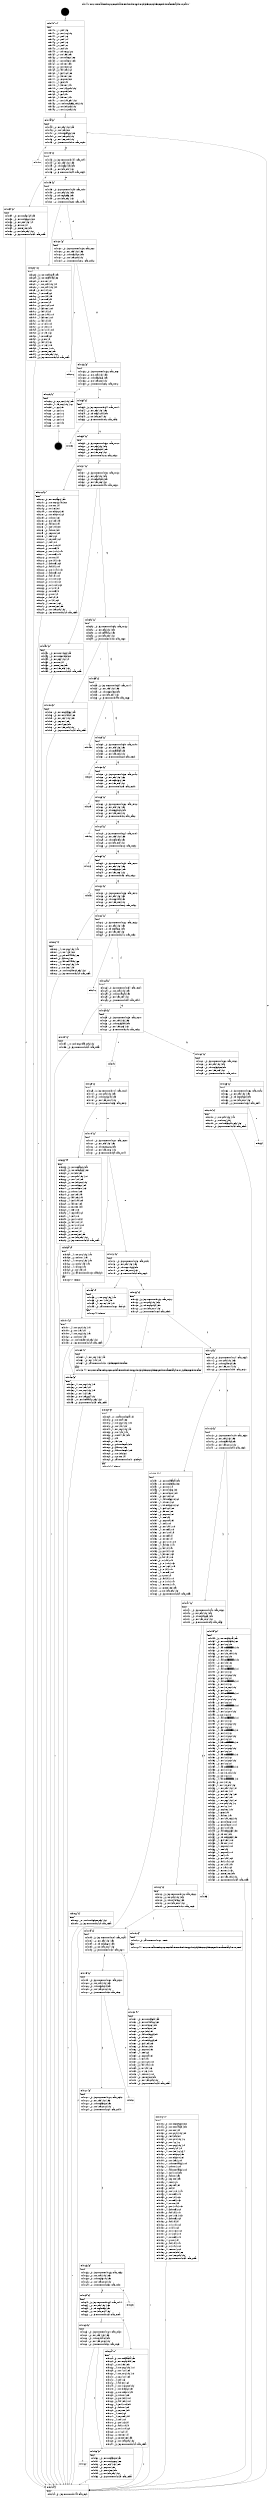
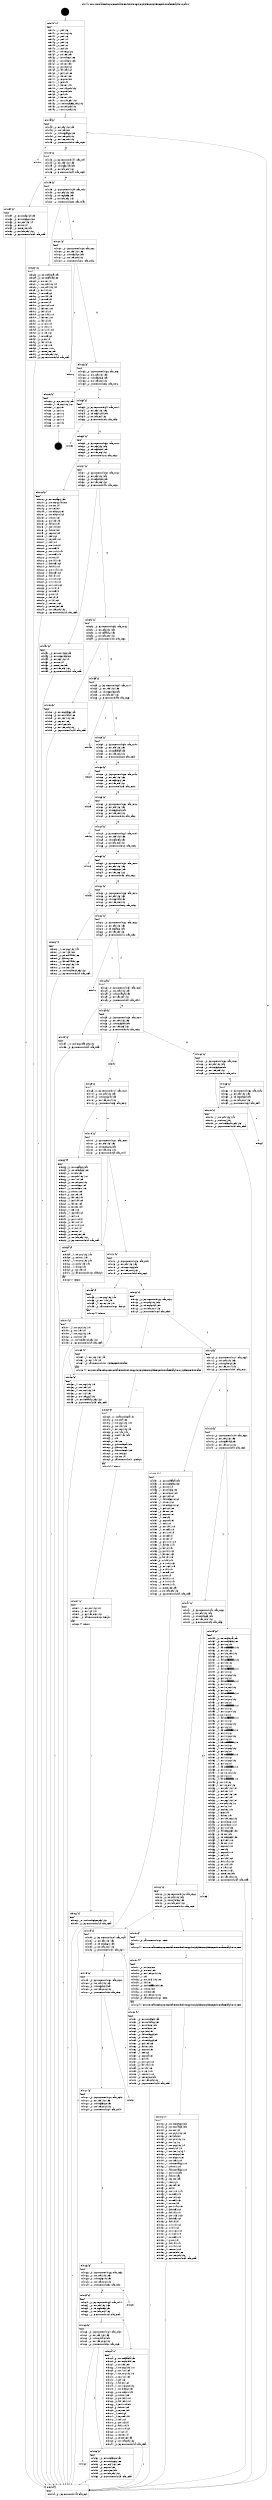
none -> (216, 1092)
none -> (91, 1613)
none -> (186, 1983)
